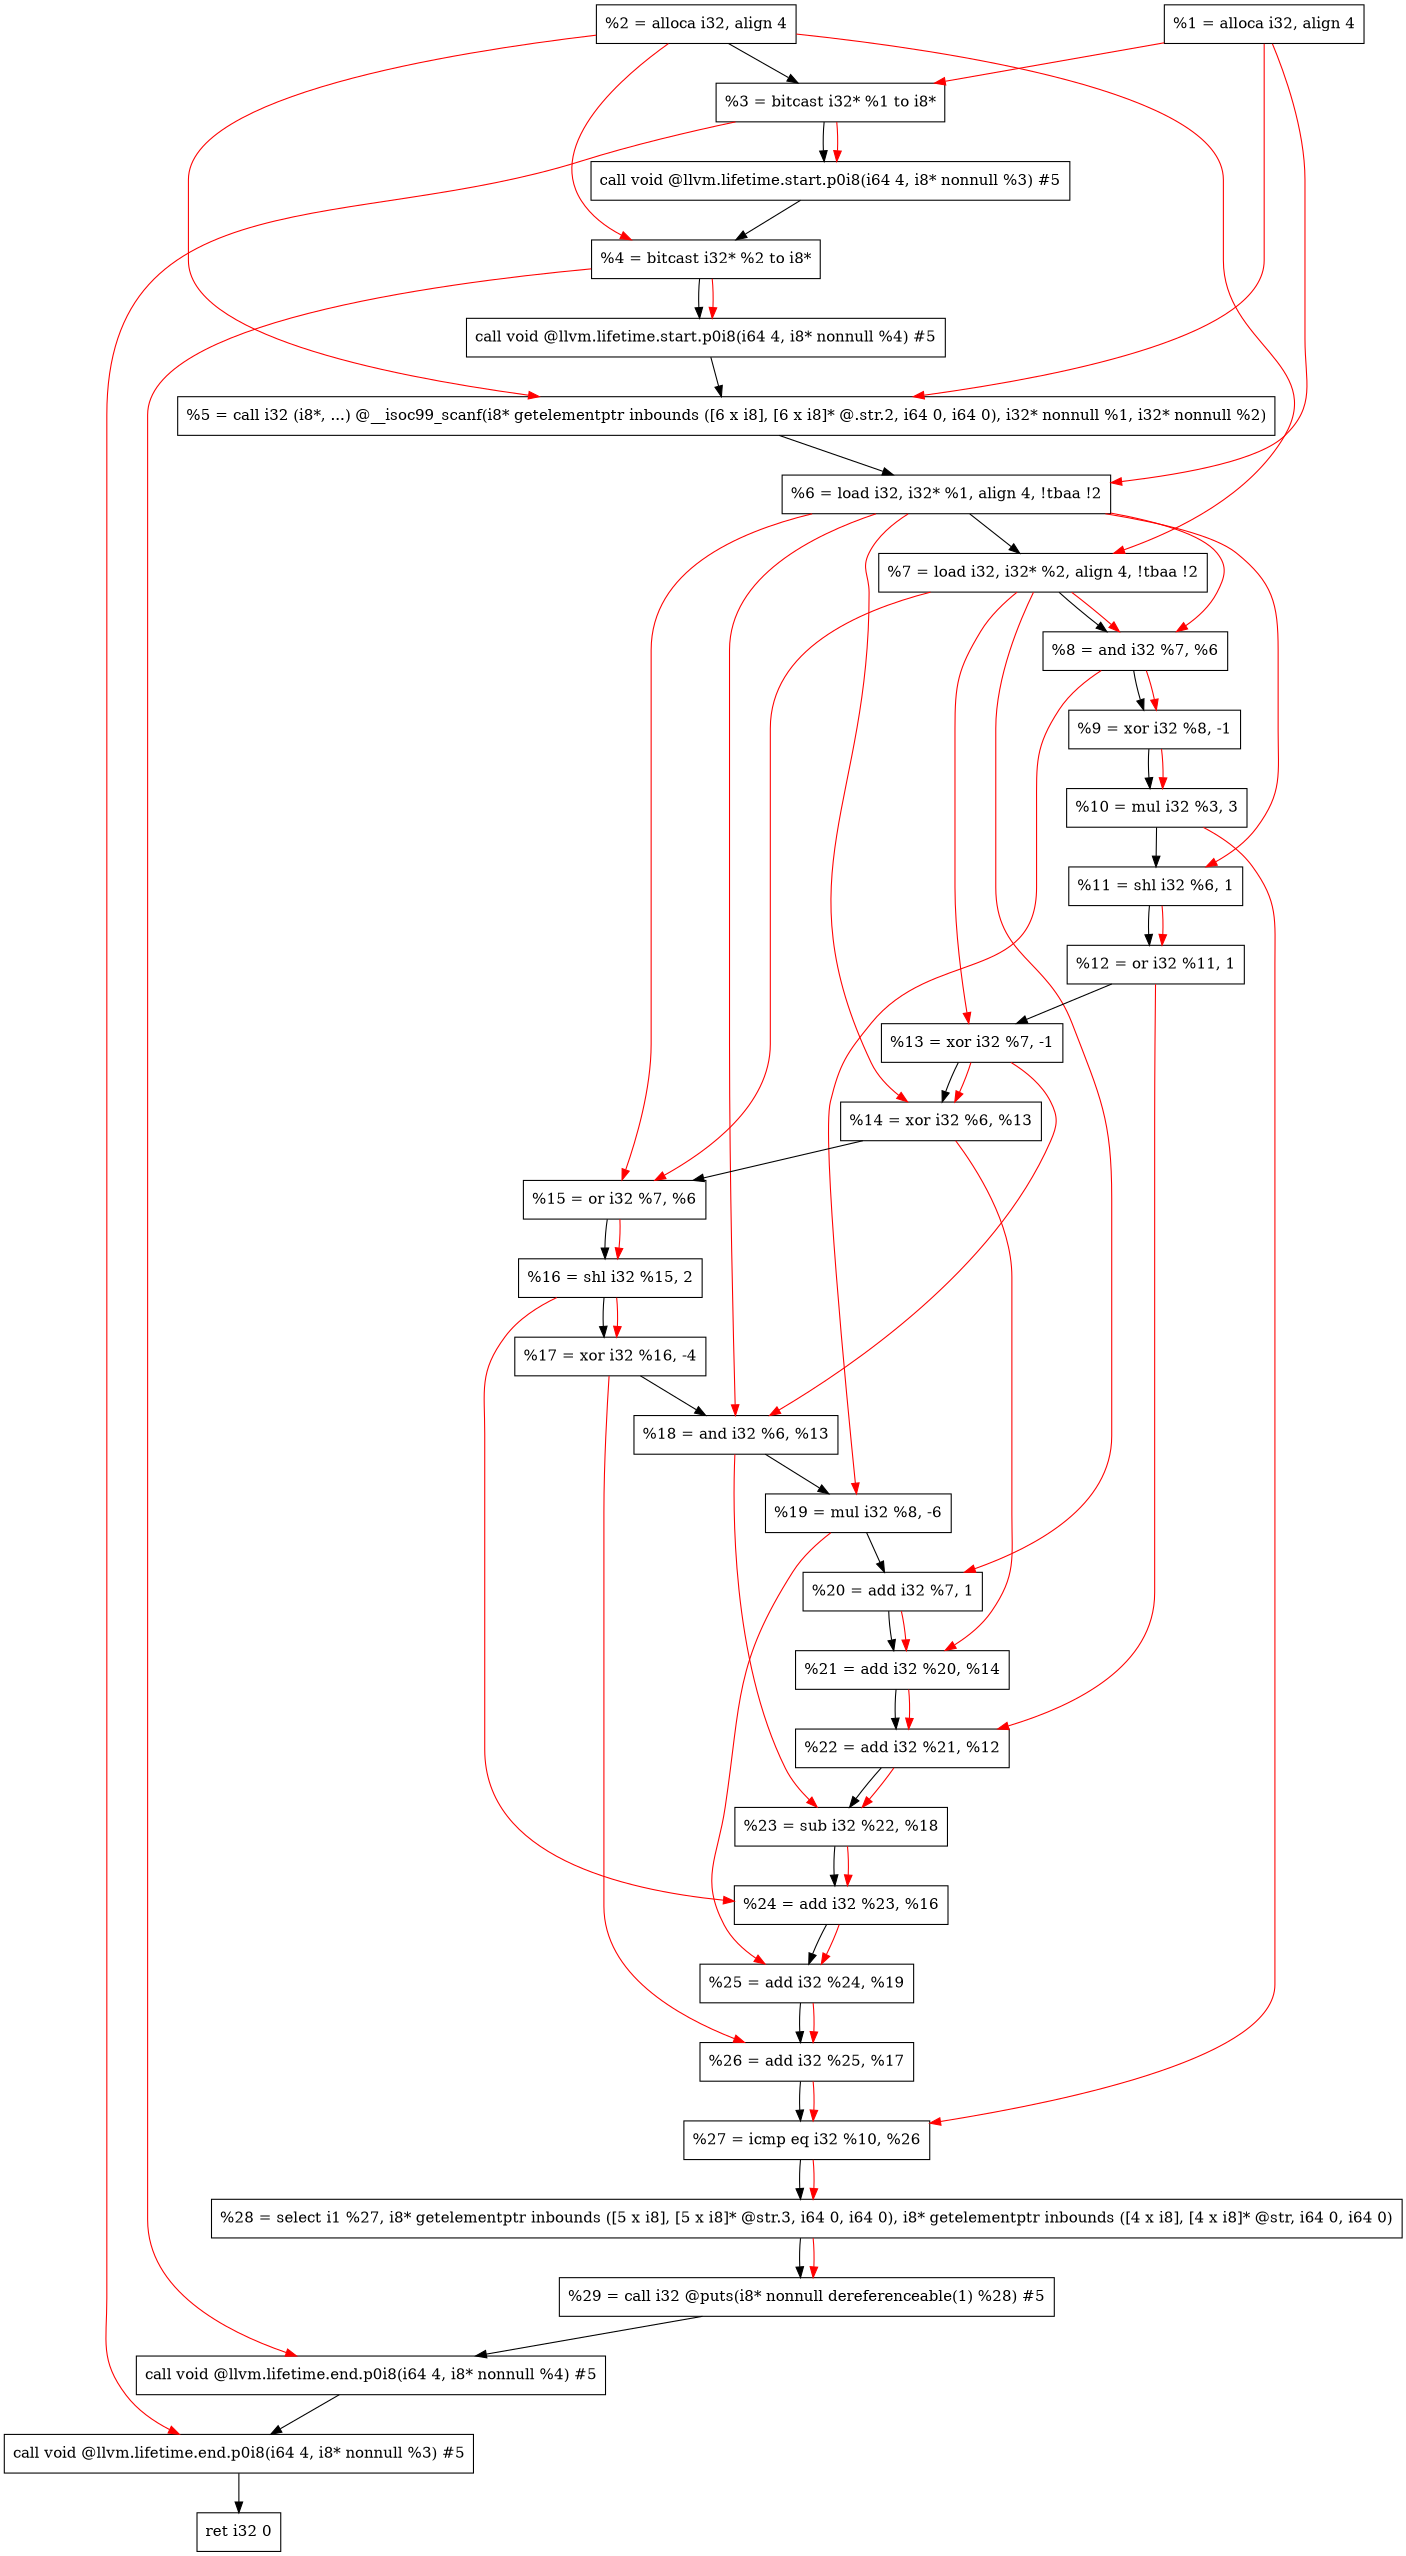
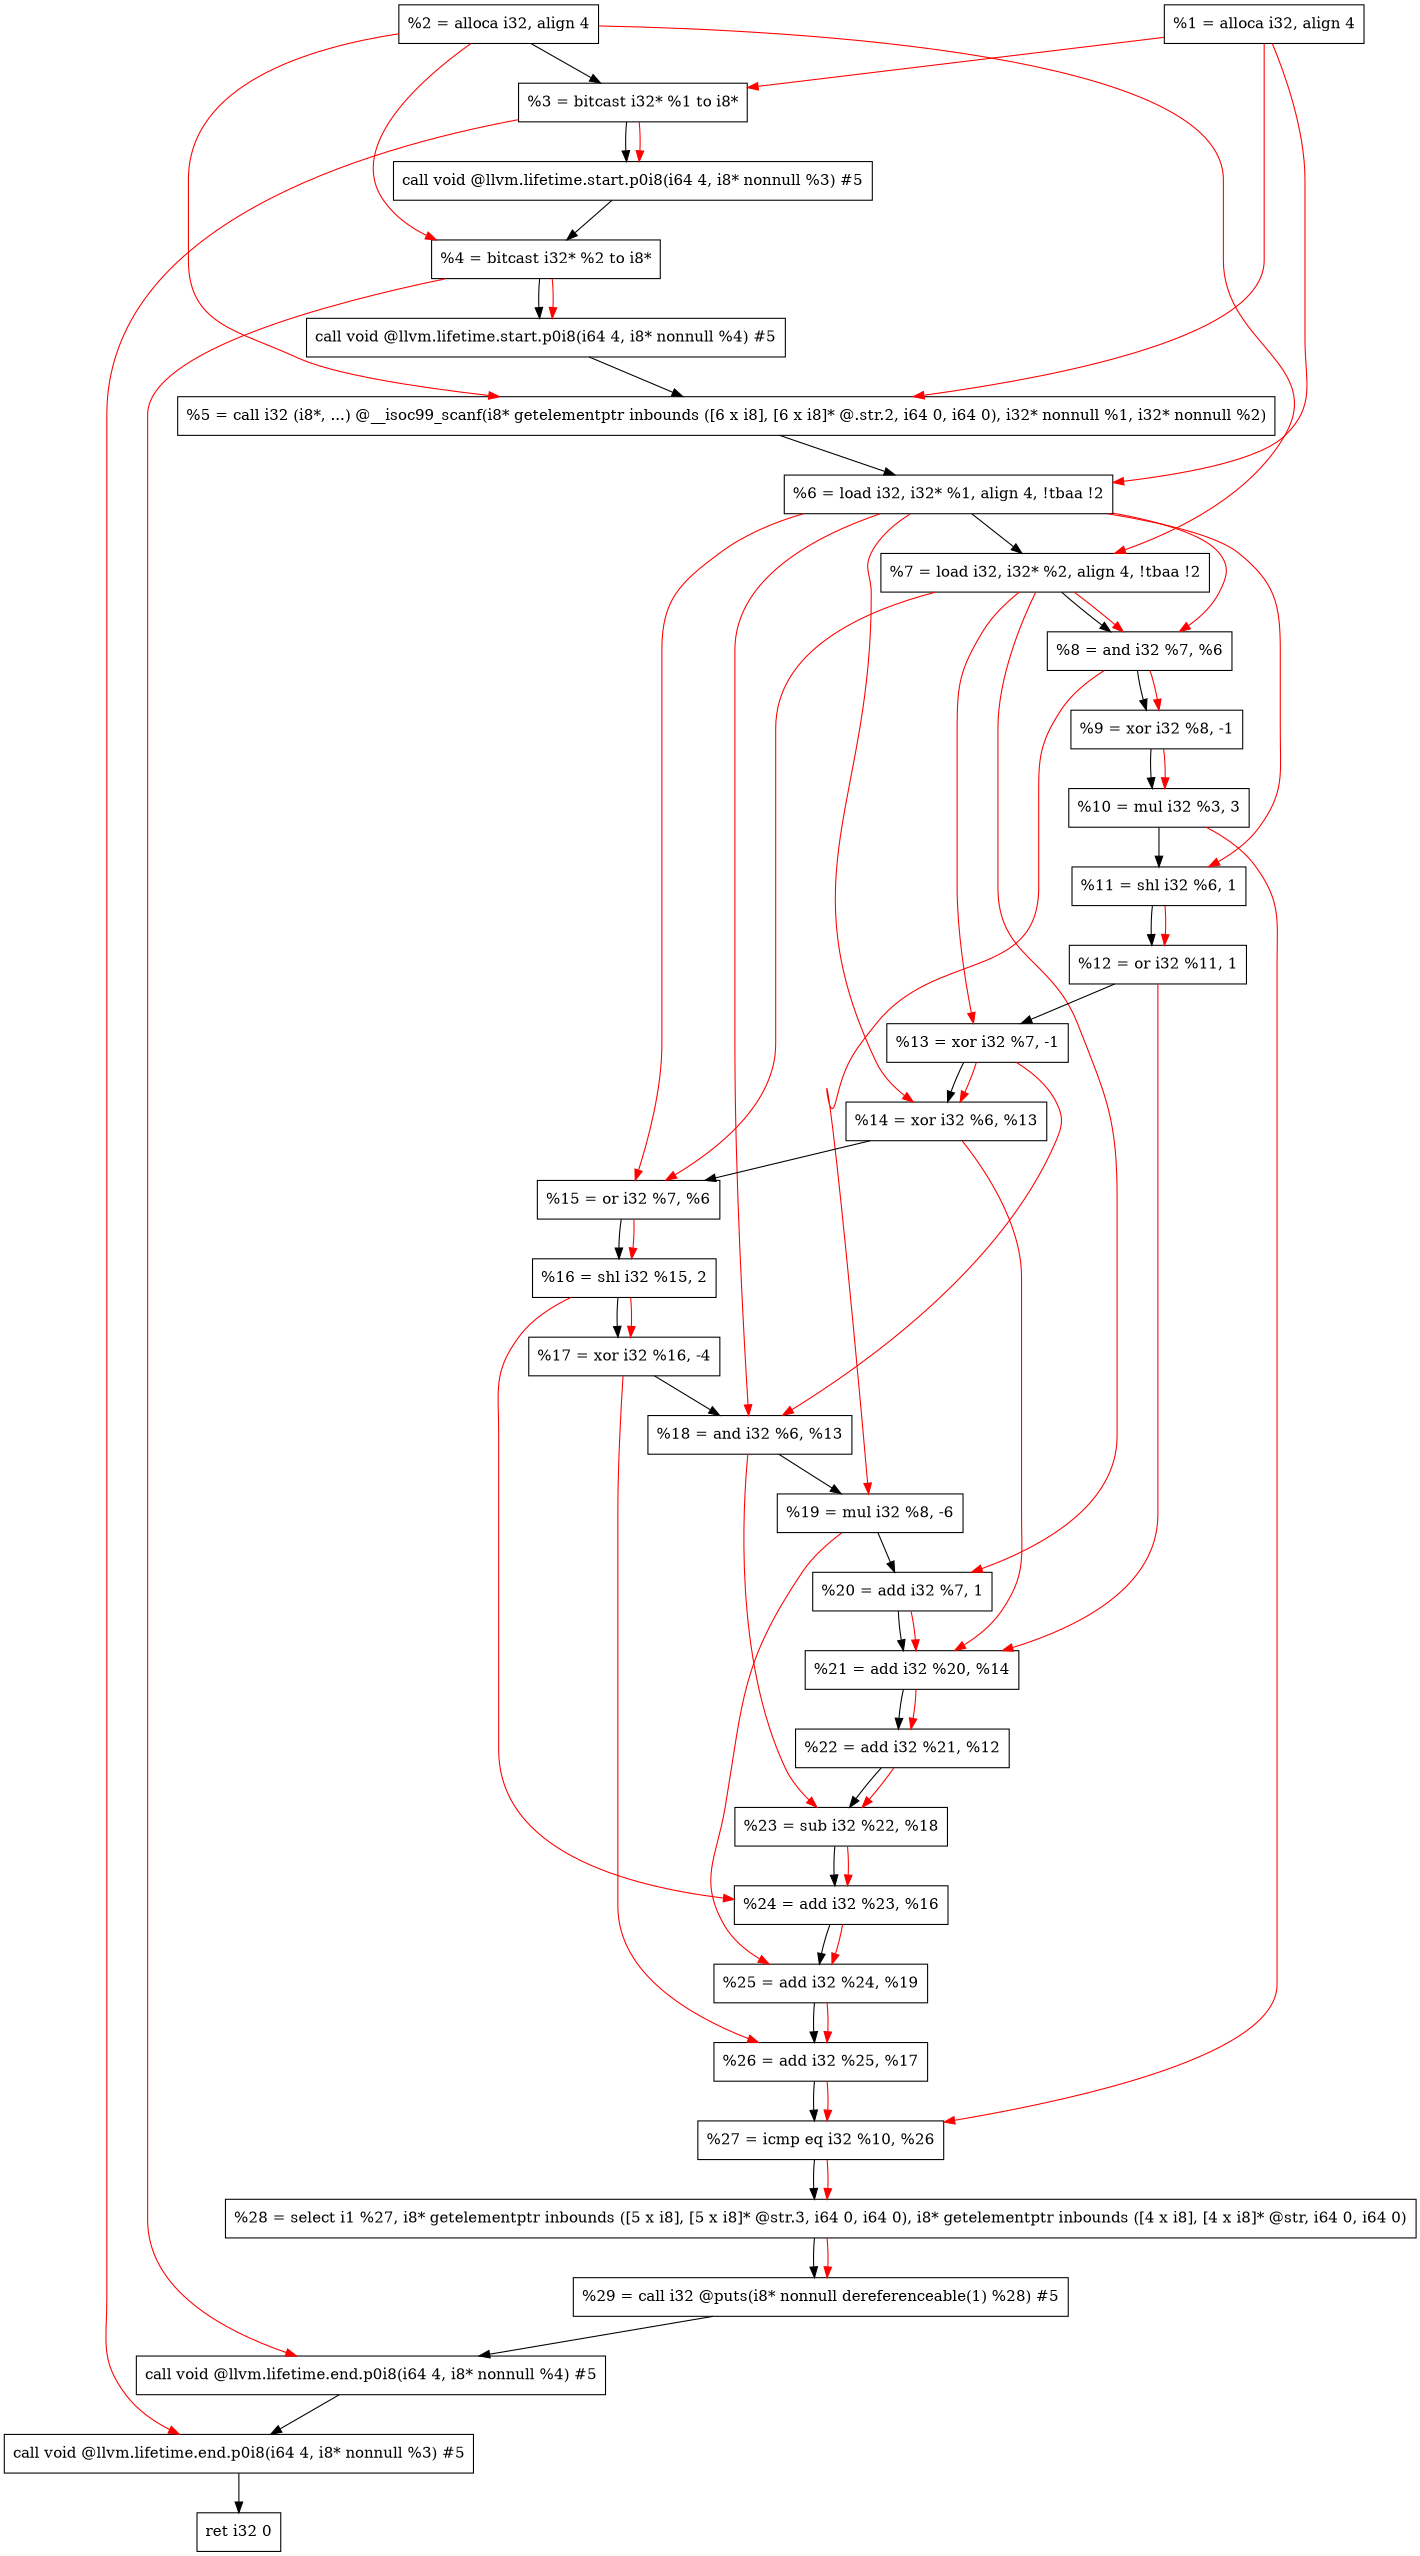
(1155, 1394) -> (1158, 1355)
